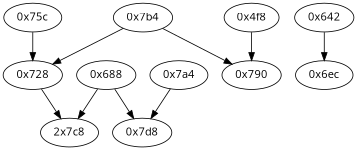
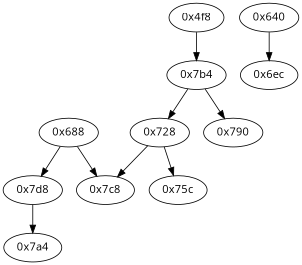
(324, 18) -> (269, 18)
(33, 42) -> (168, 157)
(252, 42) -> (196, 42)
(163, 100) -> (33, 215)
(70, 133) -> (105, 190)
